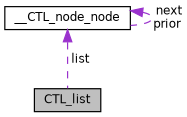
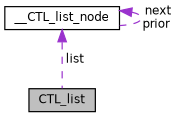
(68, 18) -> (62, 18)
